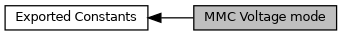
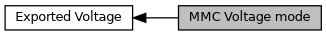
(76, 18) -> (69, 18)
